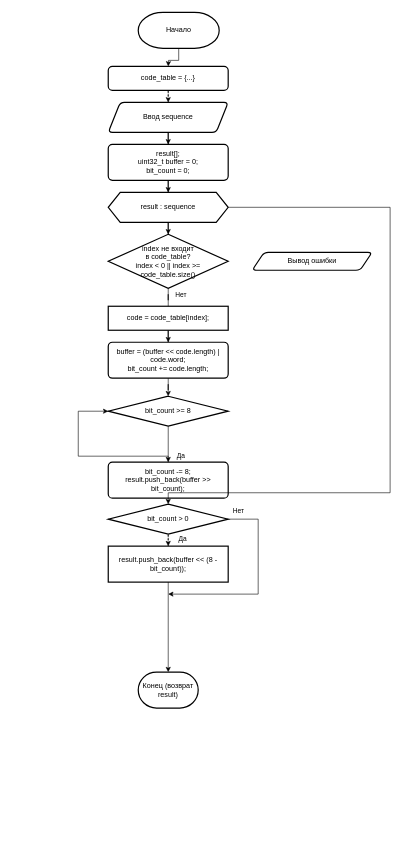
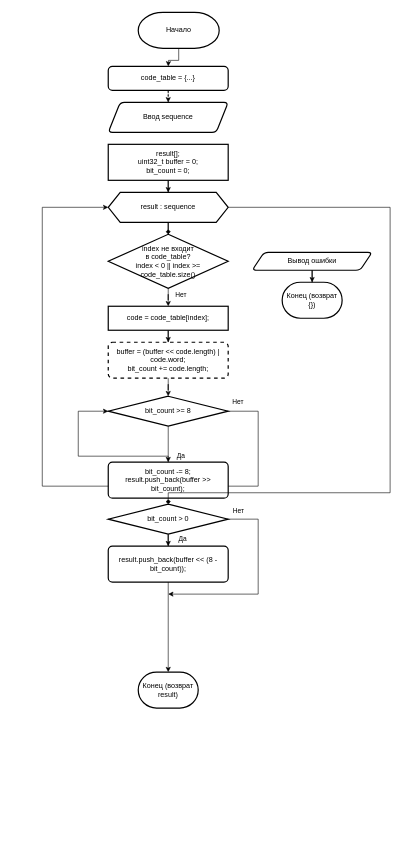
(168, 140) -> none
(168, 162) -> (168, 162)
(168, 228) -> (168, 228)
none -> (312, 278)
none -> (312, 300)
(168, 302) -> (168, 300)
(168, 360) -> (168, 360)
none -> (257, 411)
(168, 498) -> (168, 499)
(168, 542) -> (168, 542)
(168, 564) -> (168, 564)
